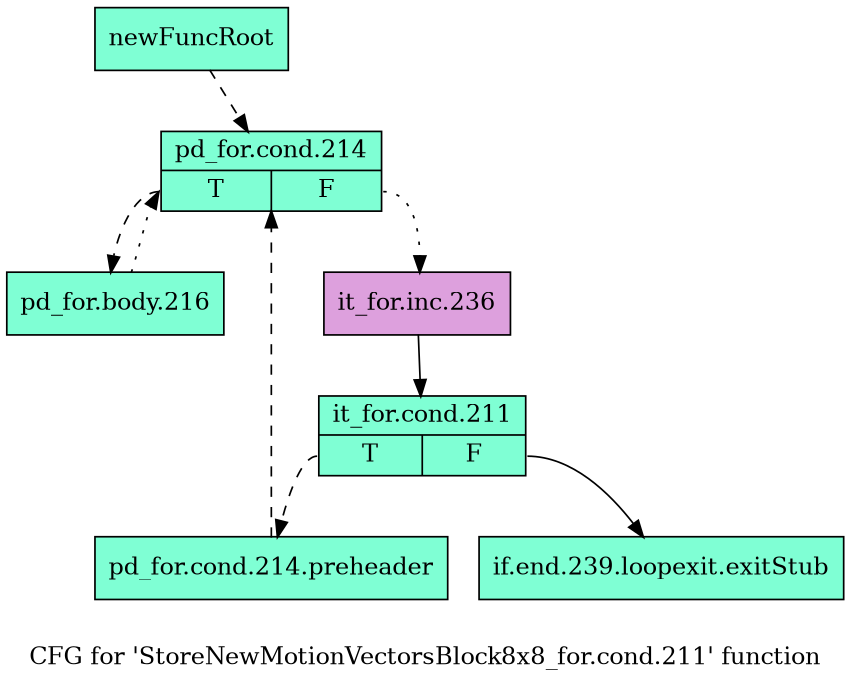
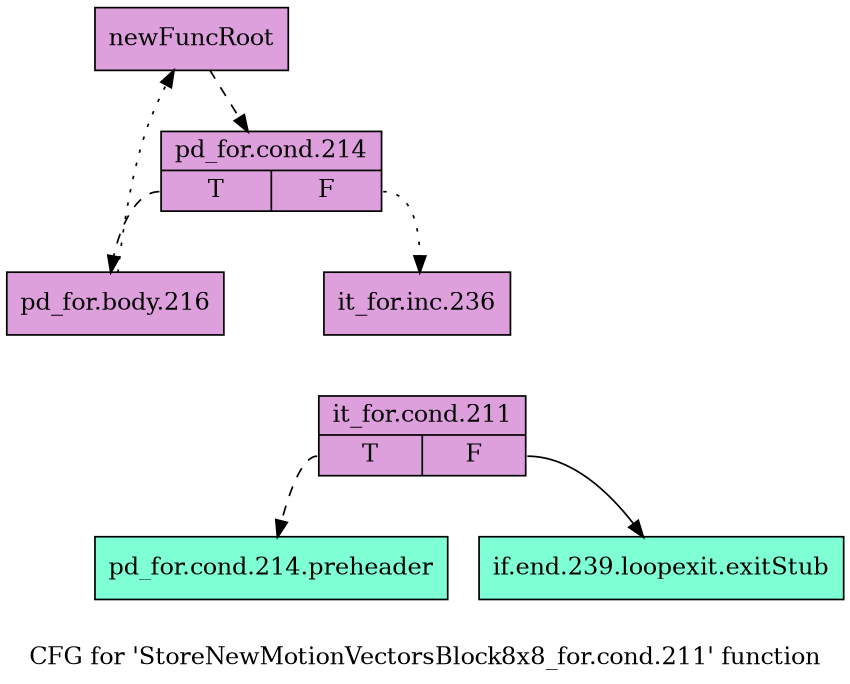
(192, 39) -> (192, 39)
(271, 171) -> (271, 171)
(141, 240) -> (133, 177)
(115, 304) -> (115, 304)
(419, 357) -> none
(271, 383) -> none
(422, 436) -> (422, 436)
